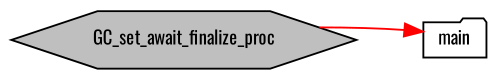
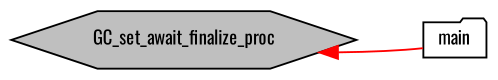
(362, 28) -> (381, 51)
